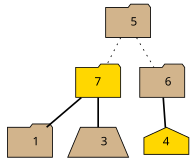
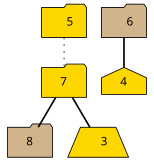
(128, 22) -> (64, 22)
(145, 52) -> none
(30, 142) -> (30, 142)
(98, 142) -> (98, 142)
